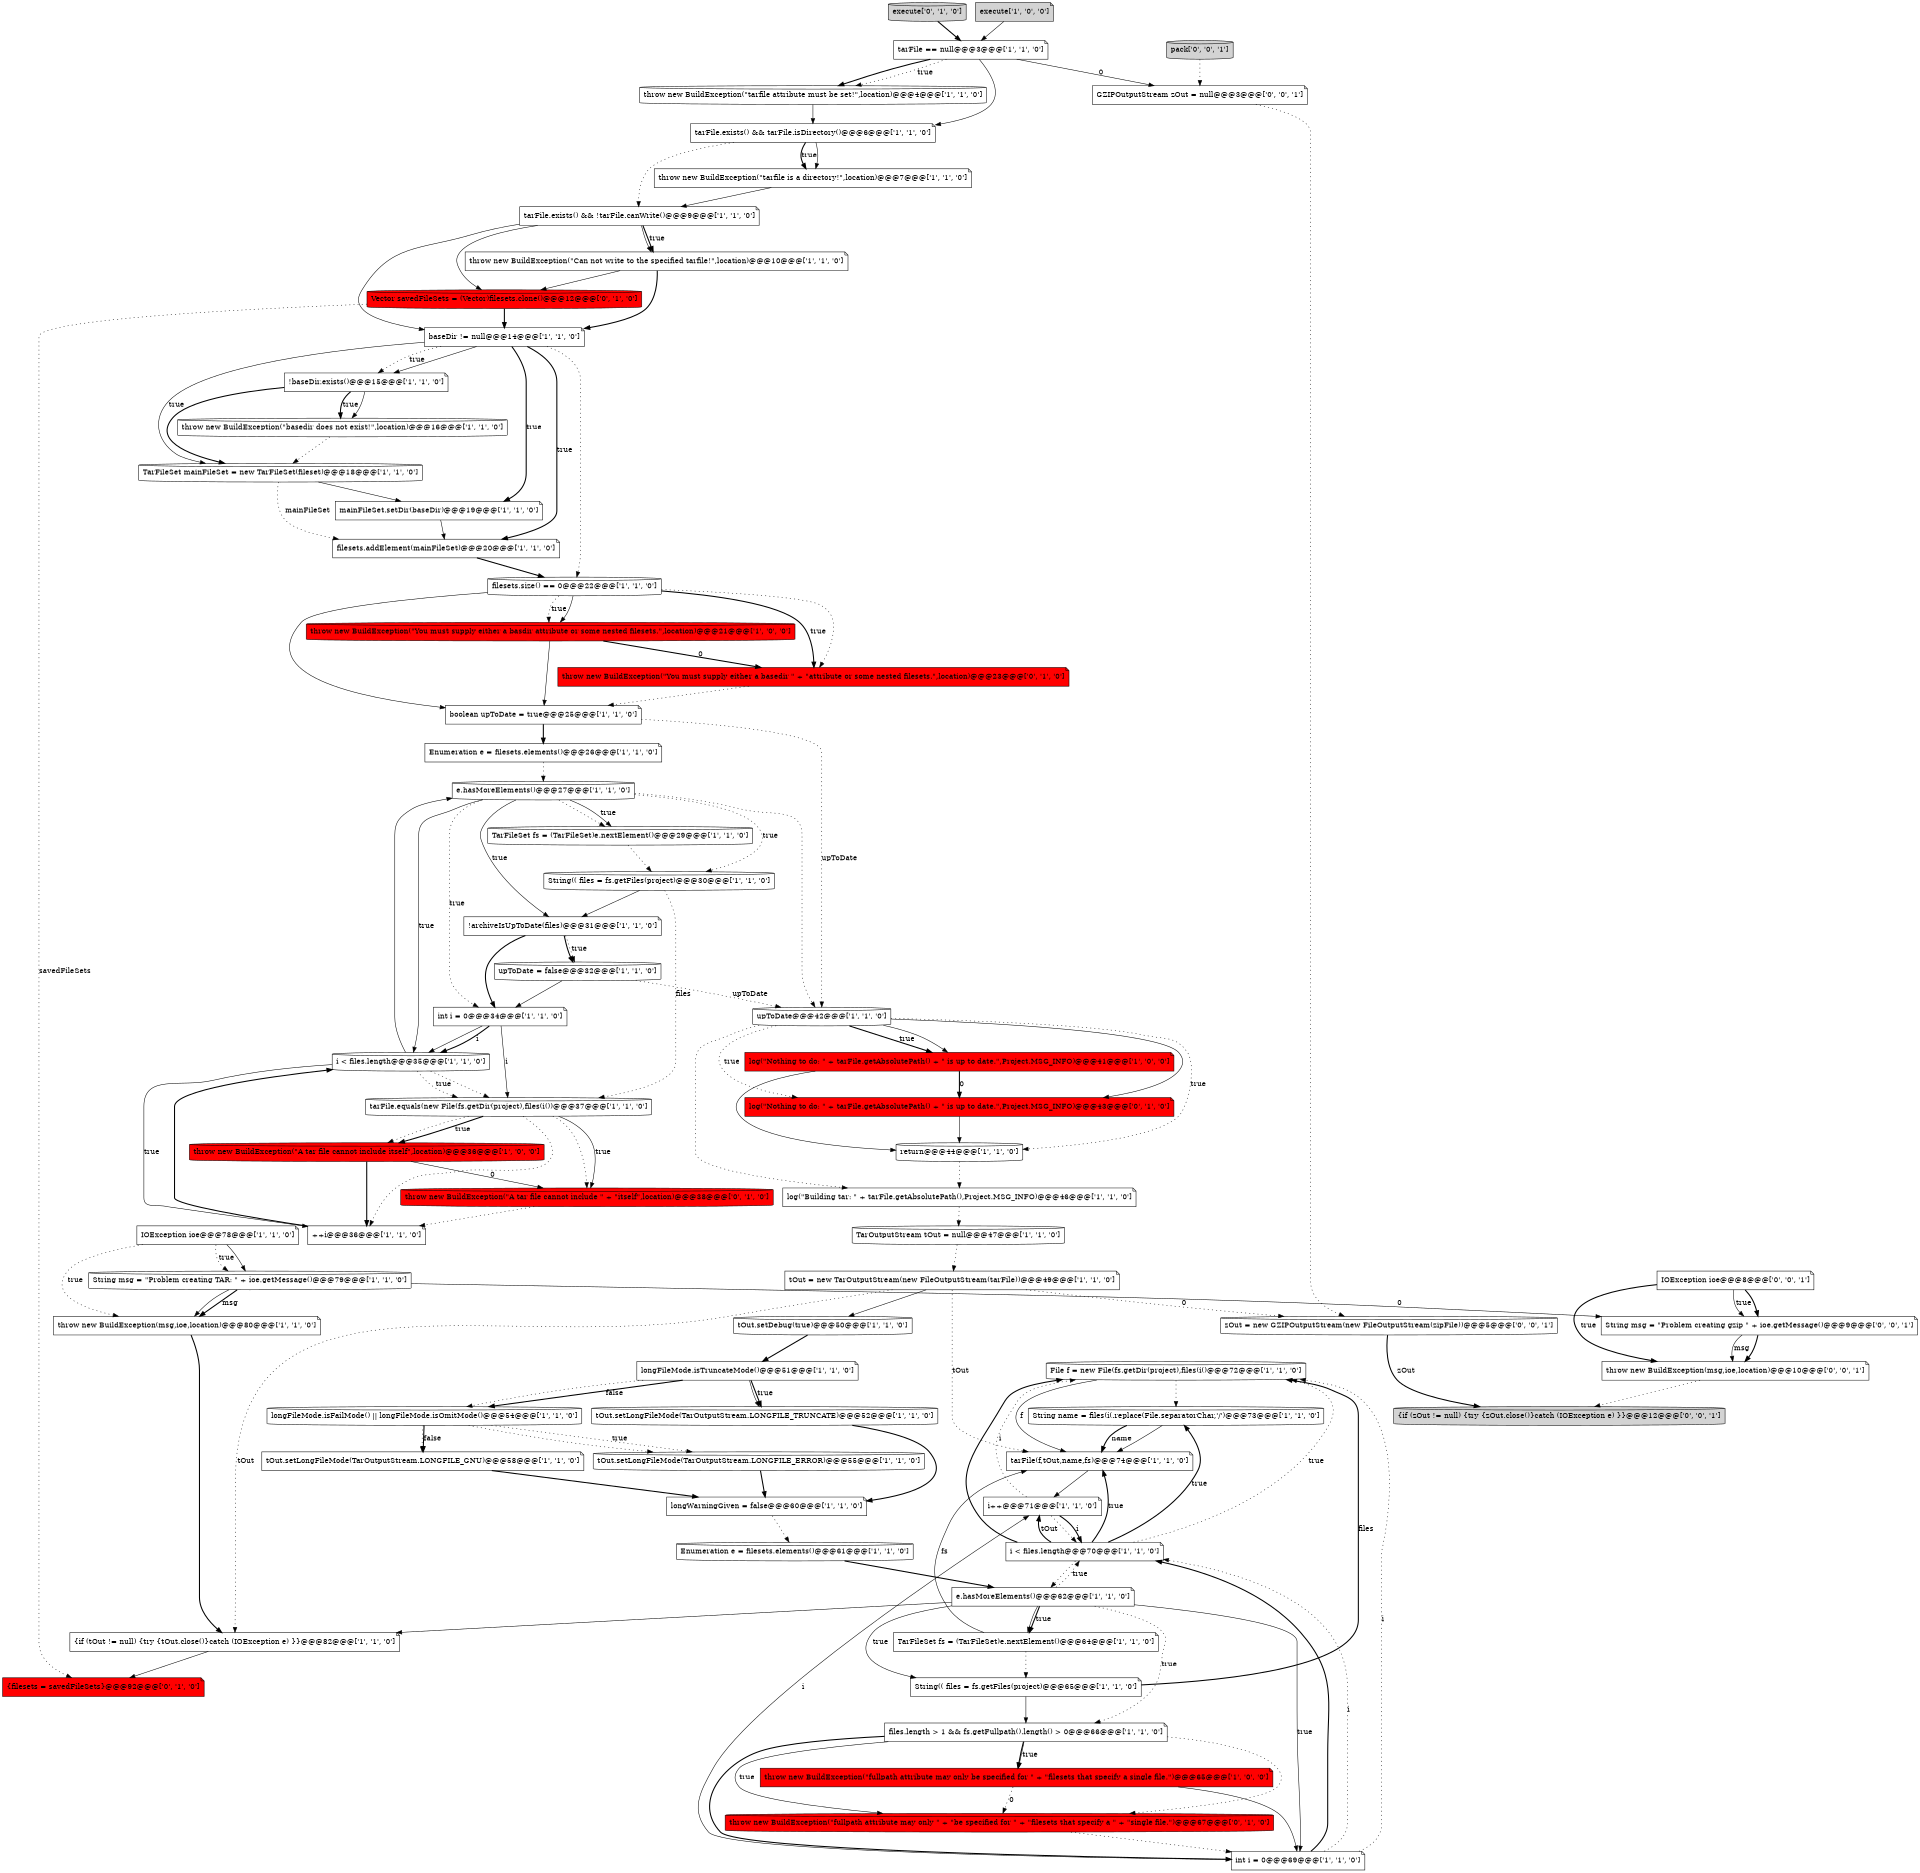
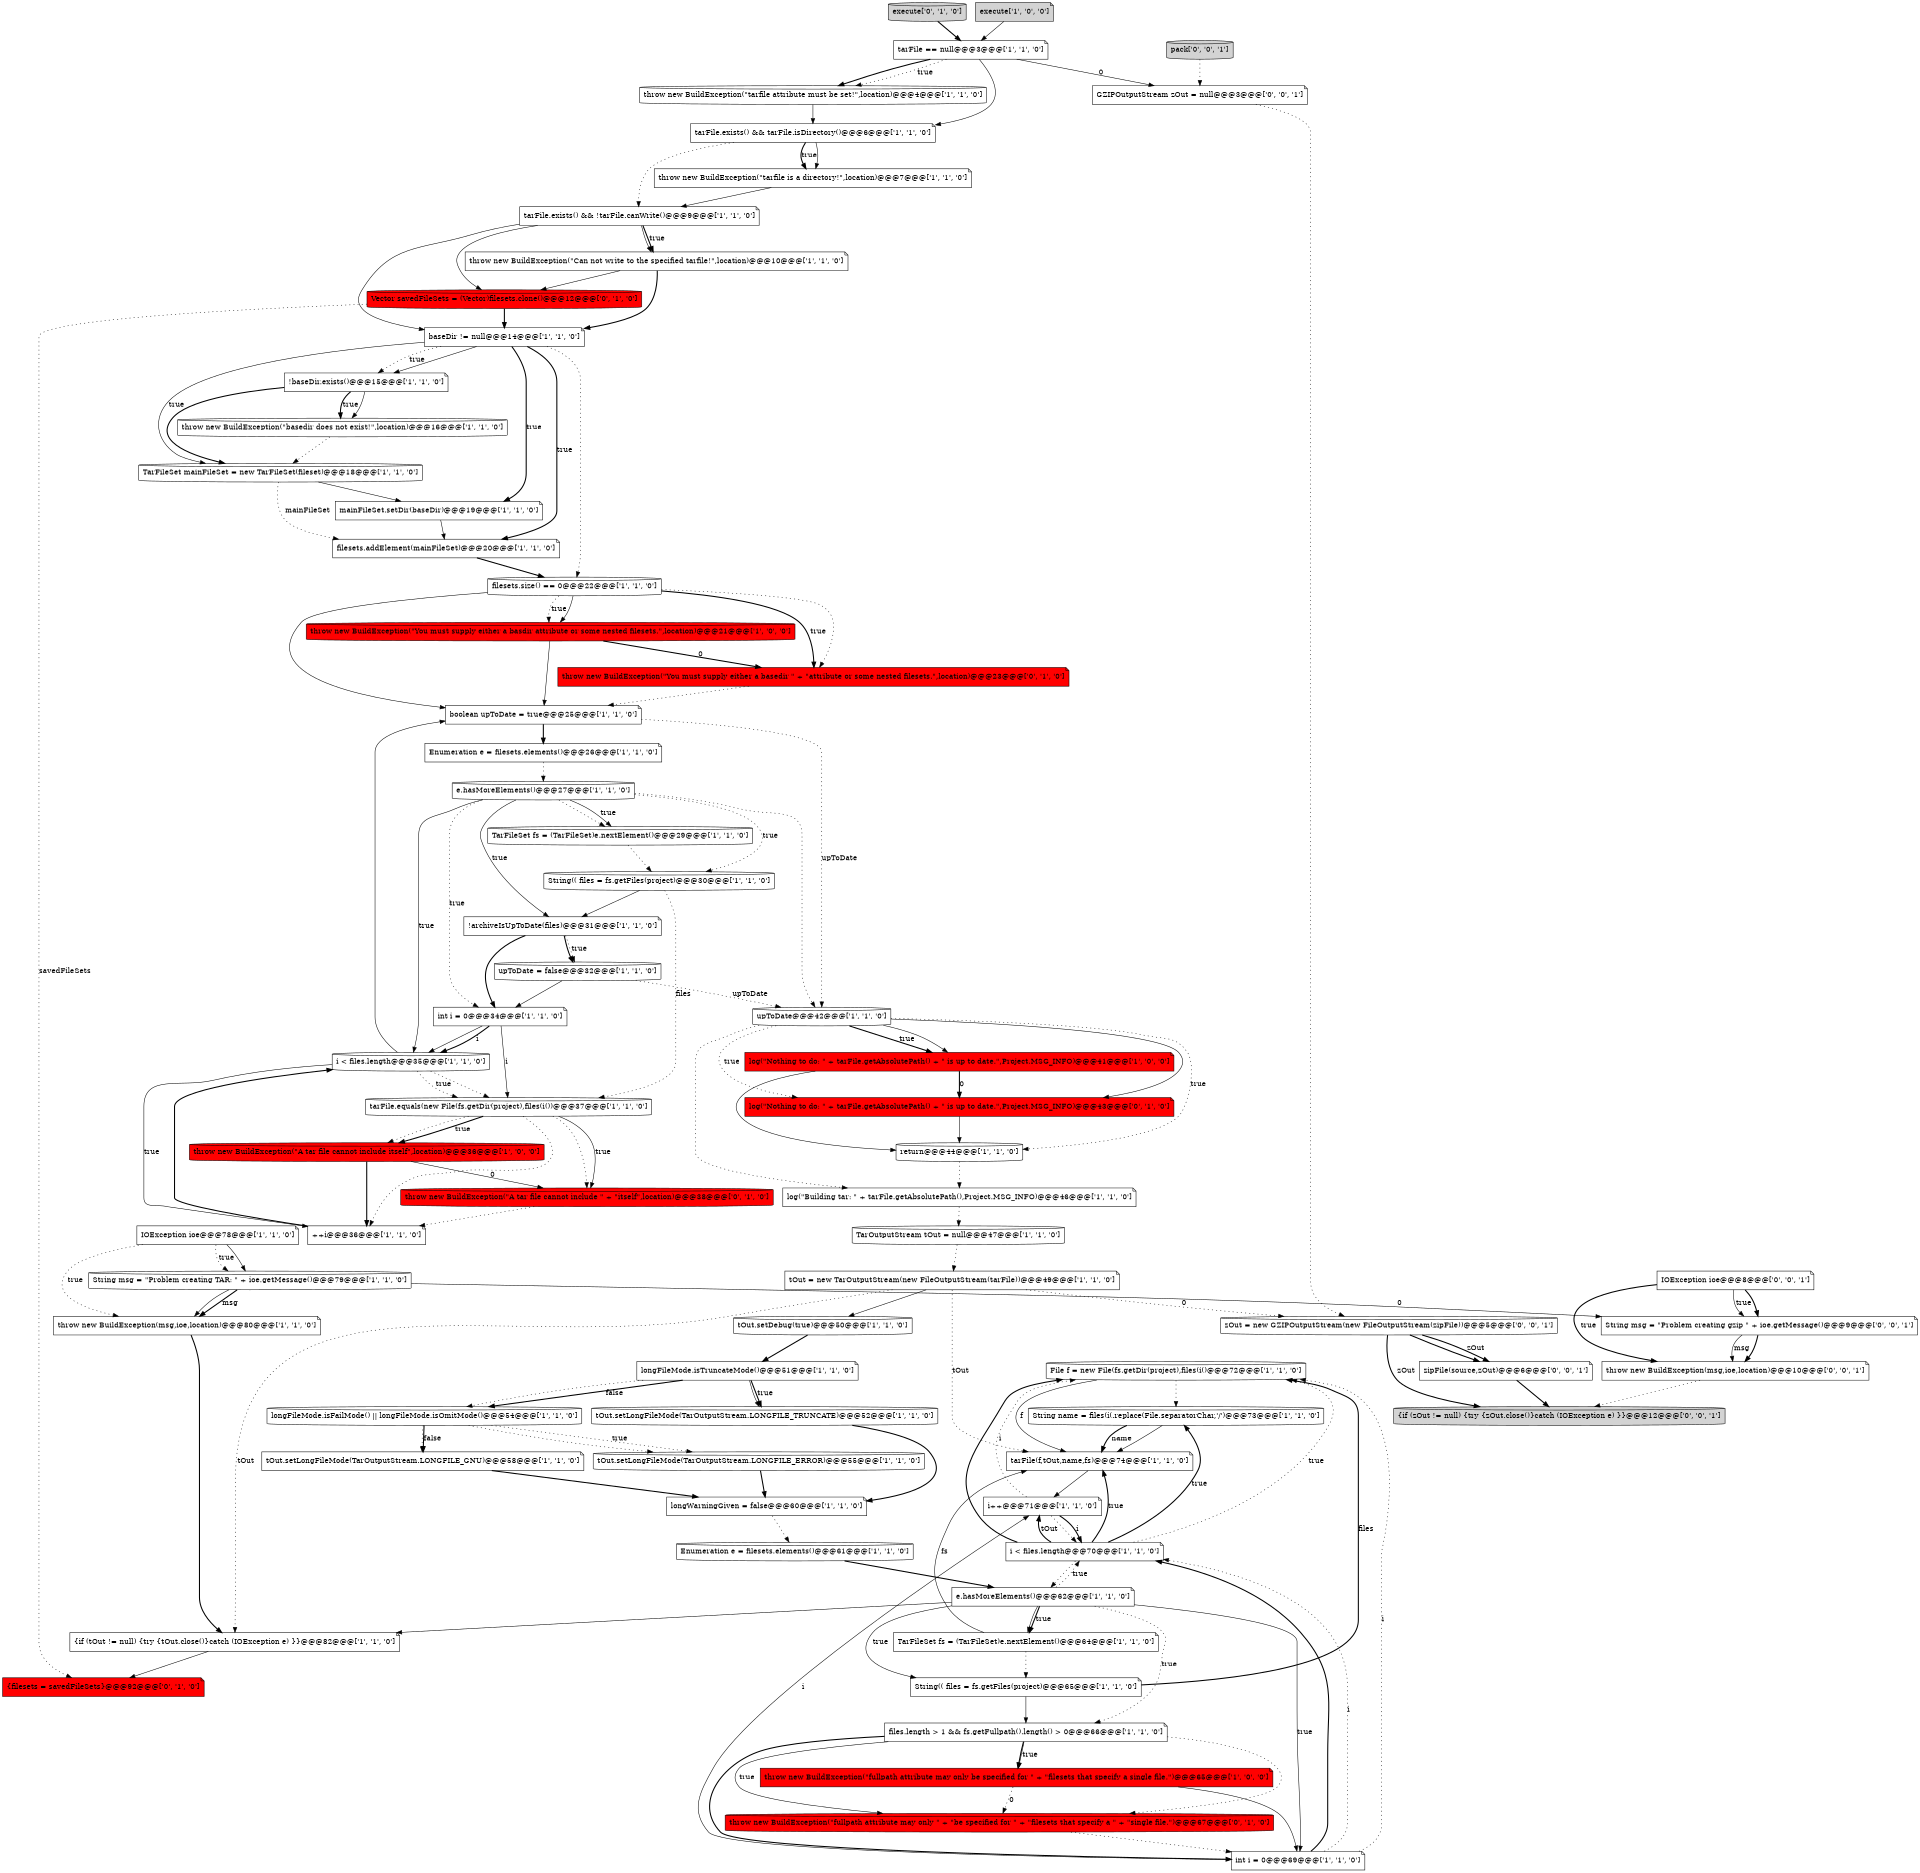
(395, 910) -> (375, 868)
none -> (1506, 1371)
